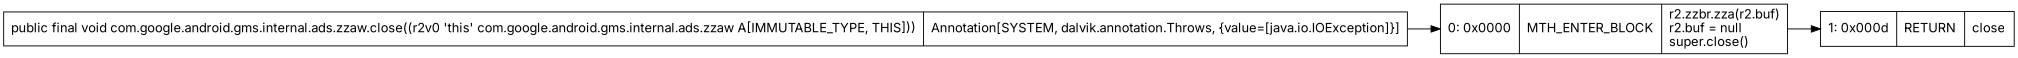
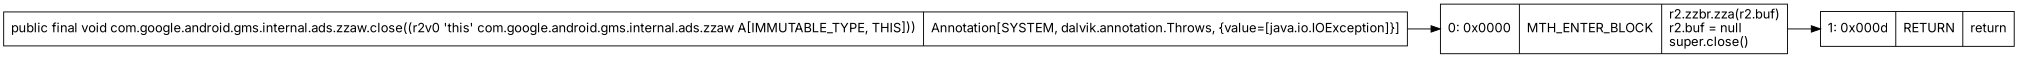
(1989, 28) -> (1989, 28)
